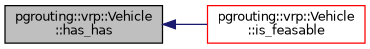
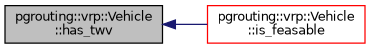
(84, 24) -> (84, 24)
